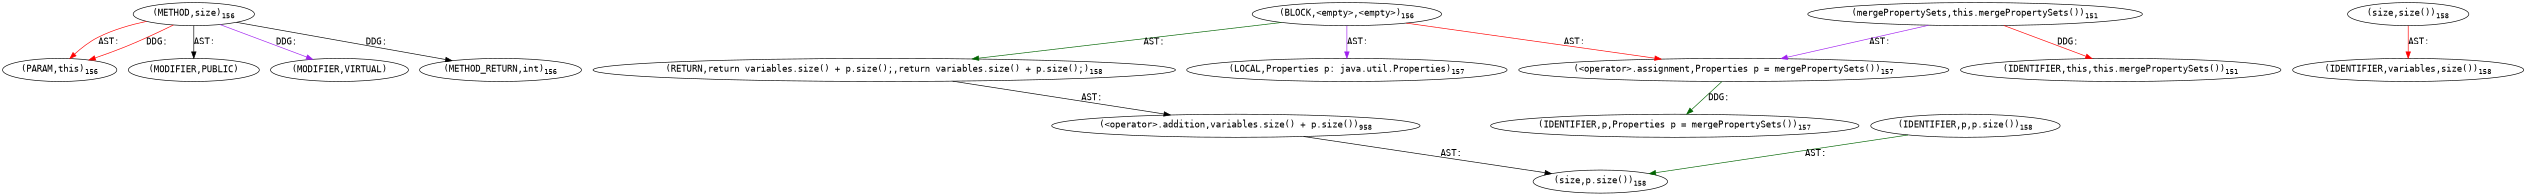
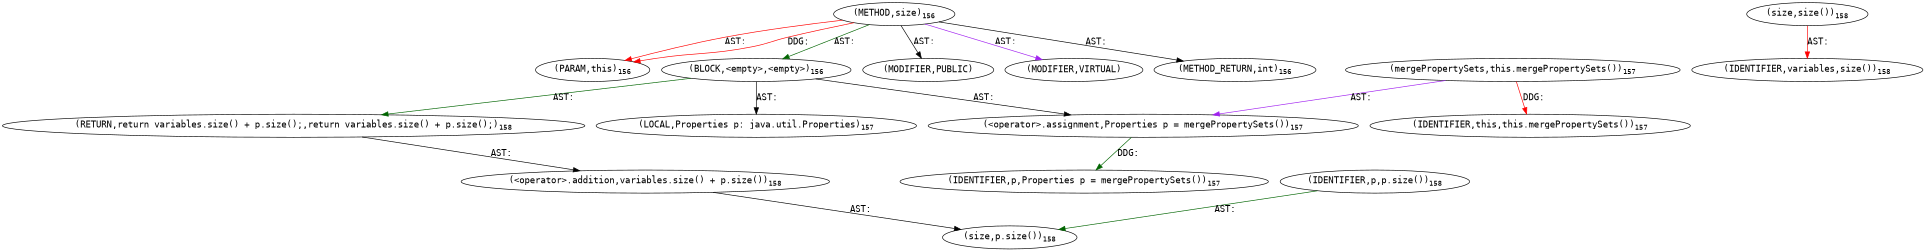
(2092, 13) -> (1630, 69)
(1347, 39) -> (756, 95)
none -> (829, 41)
(1530, 41) -> (940, 96)
(289, 42) -> (1009, 42)
(379, 42) -> (1099, 42)
(2232, 69) -> (1641, 125)
(1366, 125) -> (775, 181)
